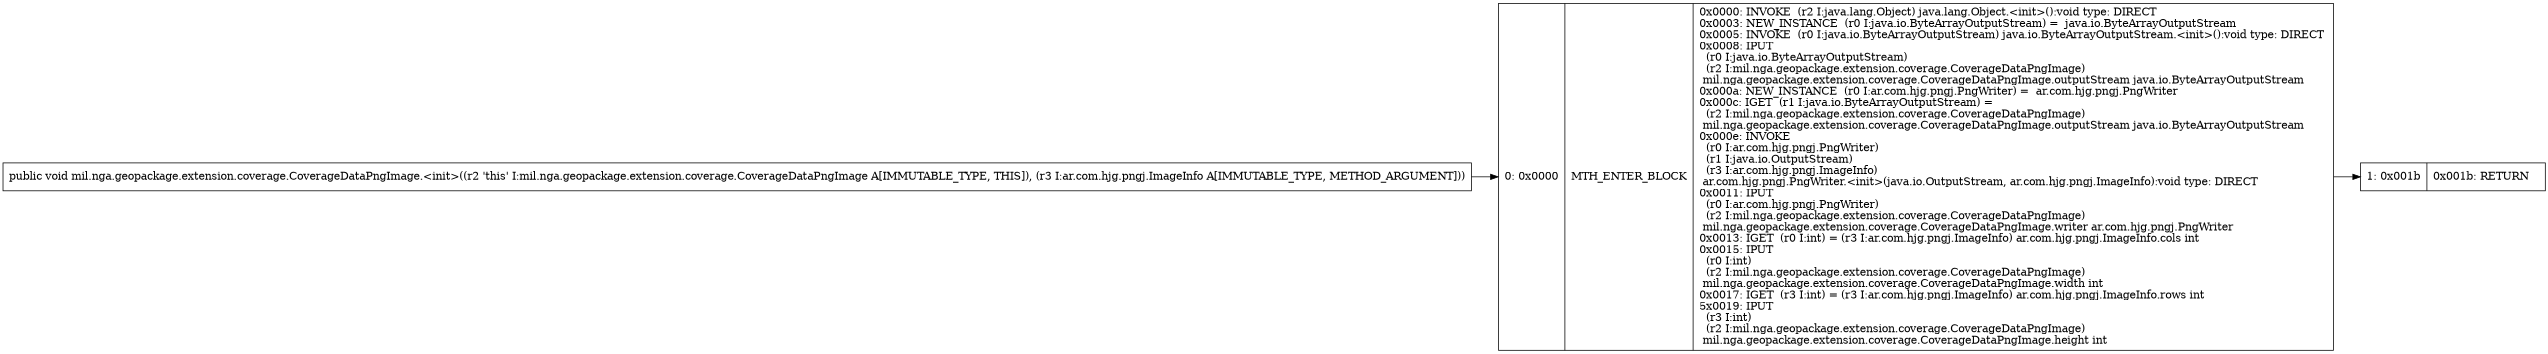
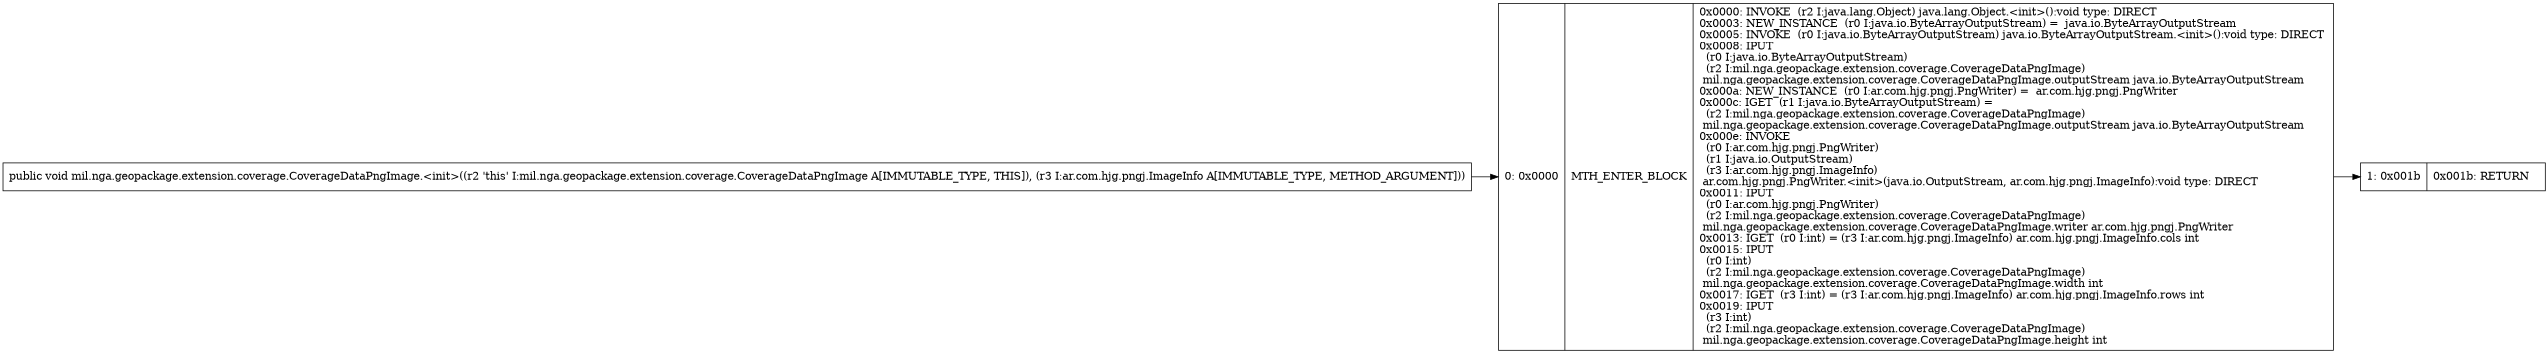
(1739, 307) -> (1739, 307)
